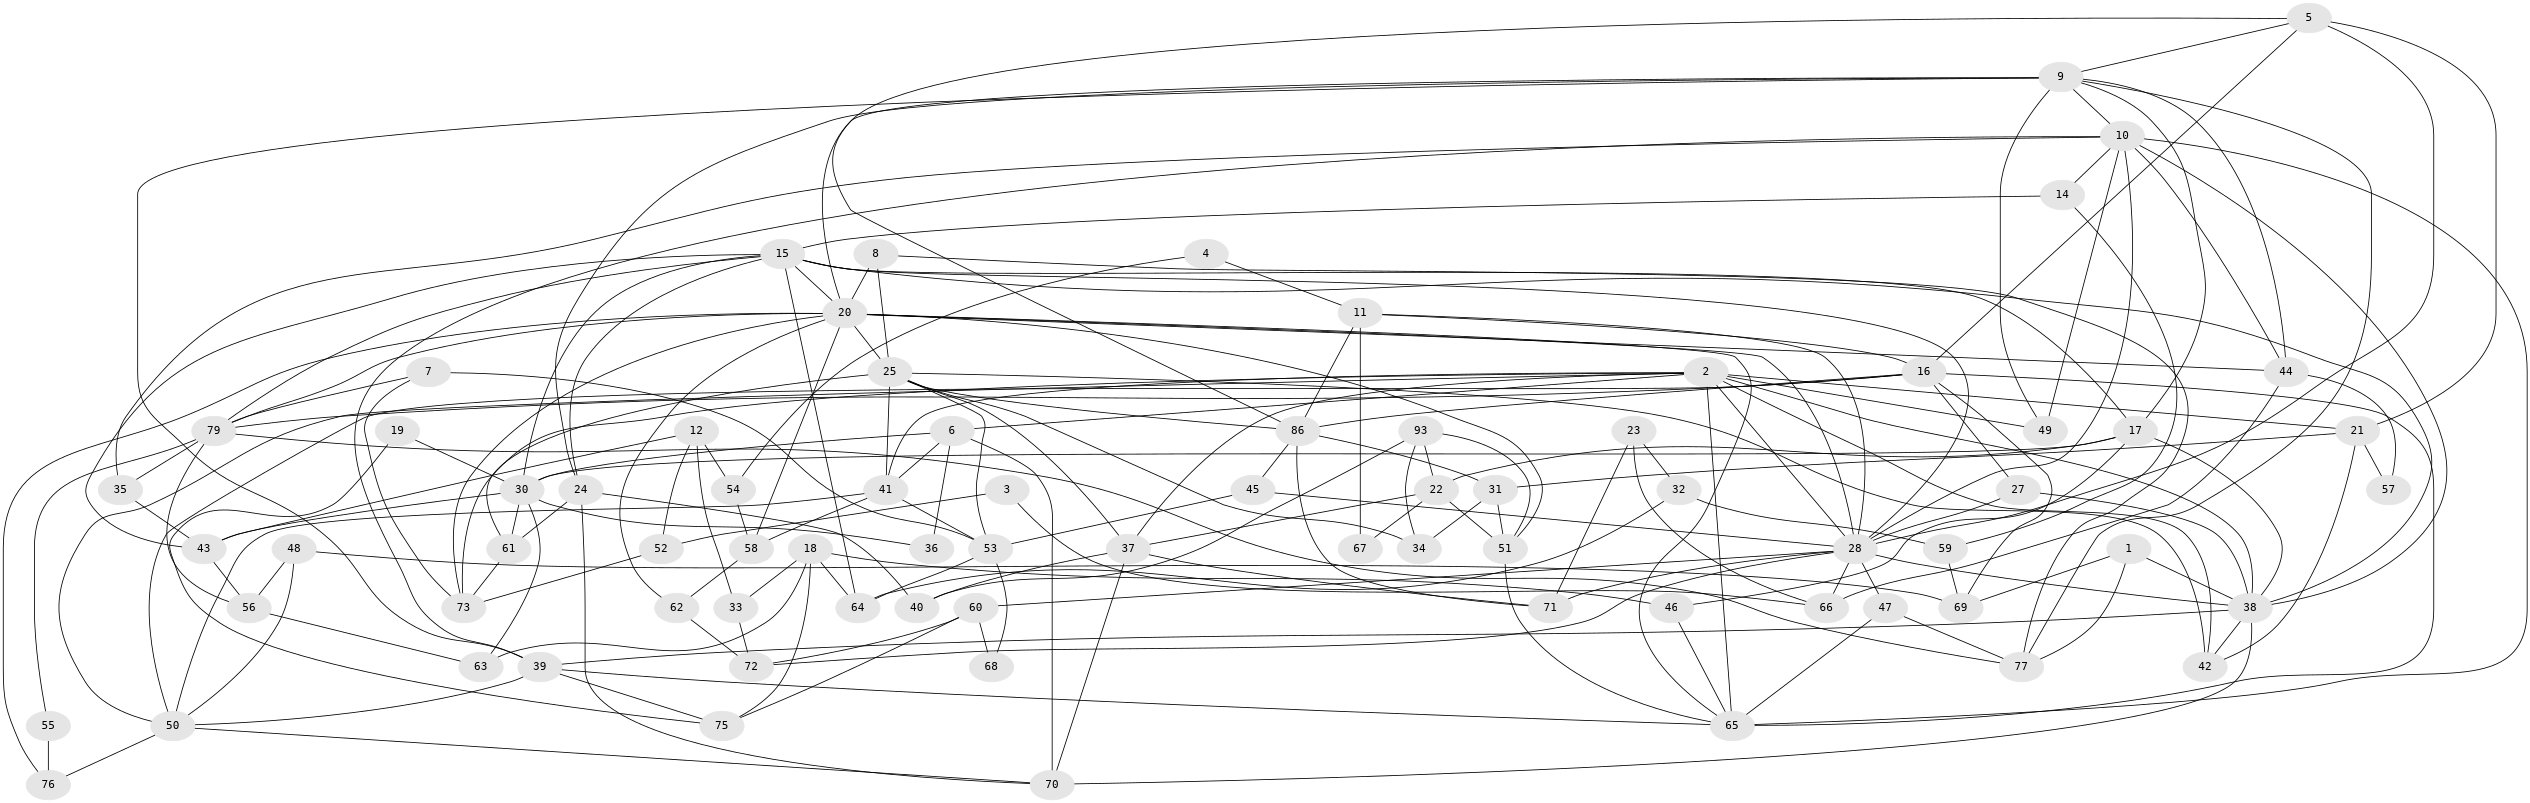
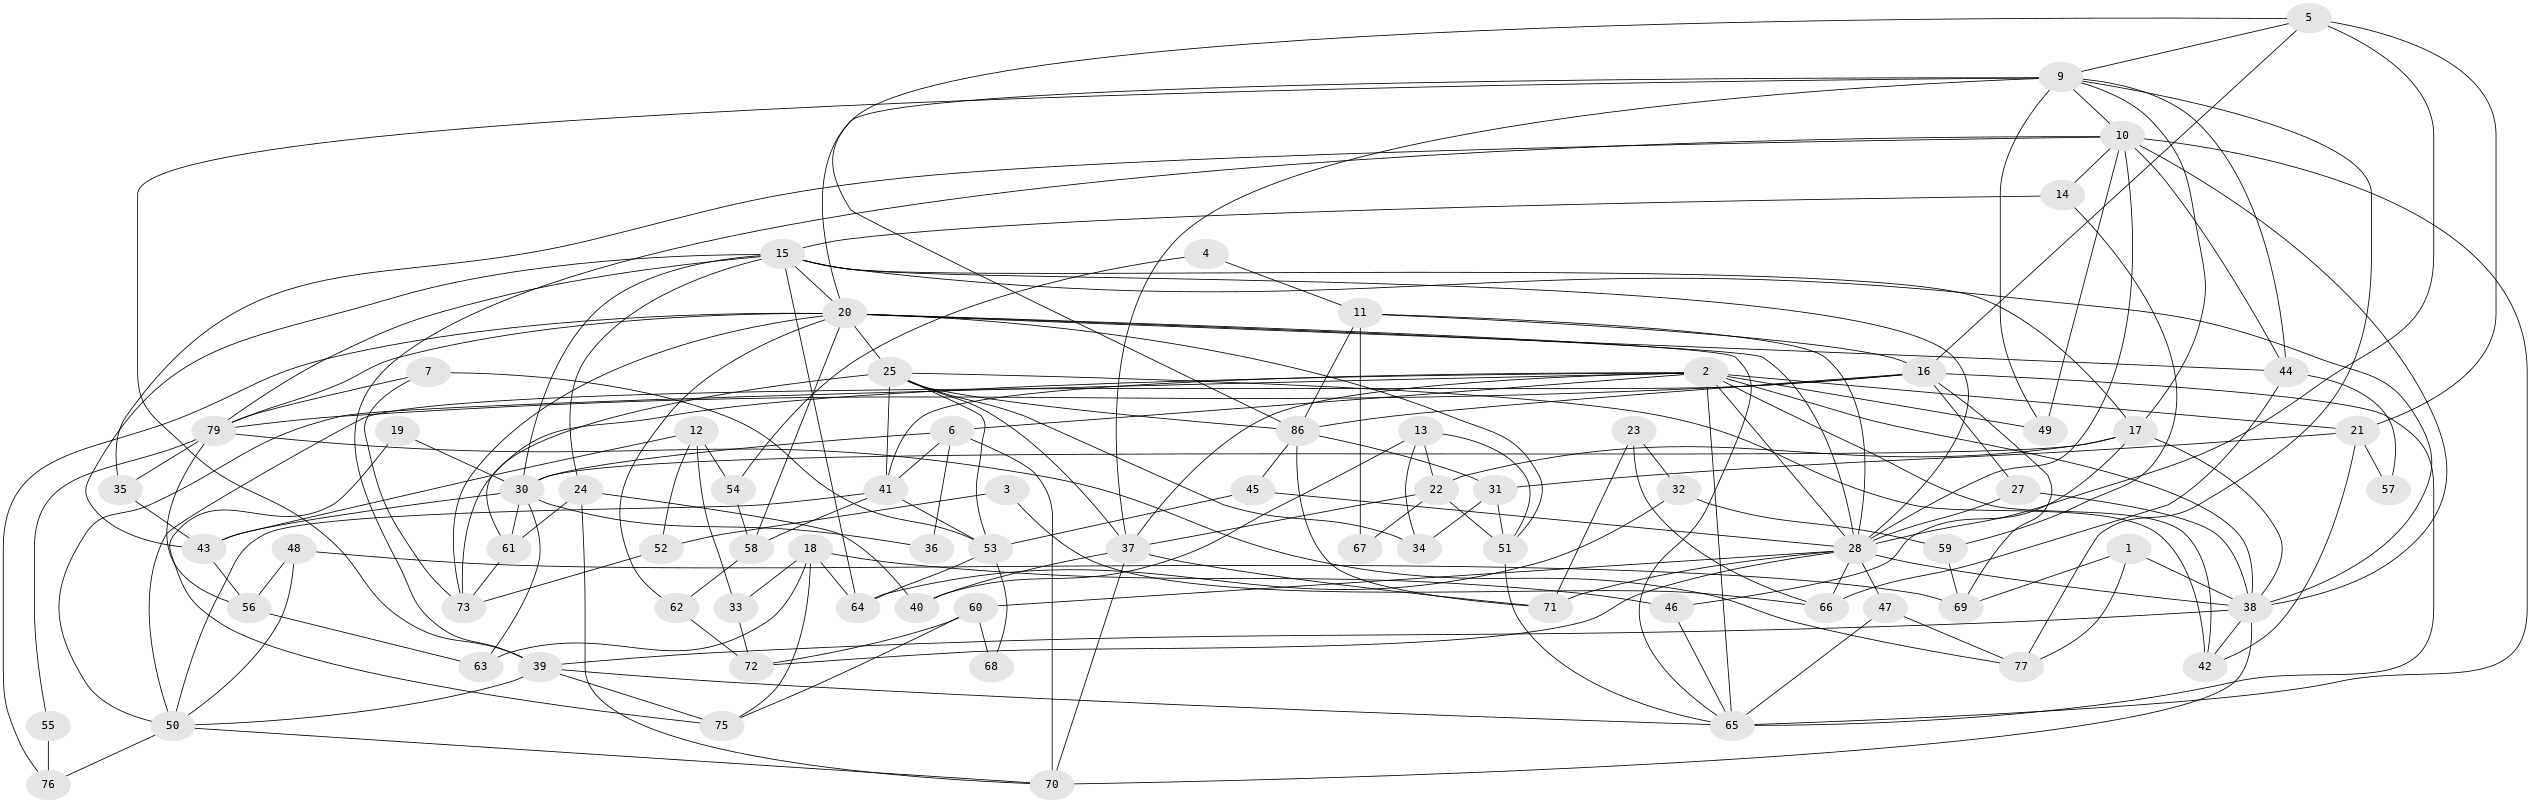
(842, 119) -> (1444, 139)
(876, 254) -> none
(1421, 431) -> (1421, 431)
